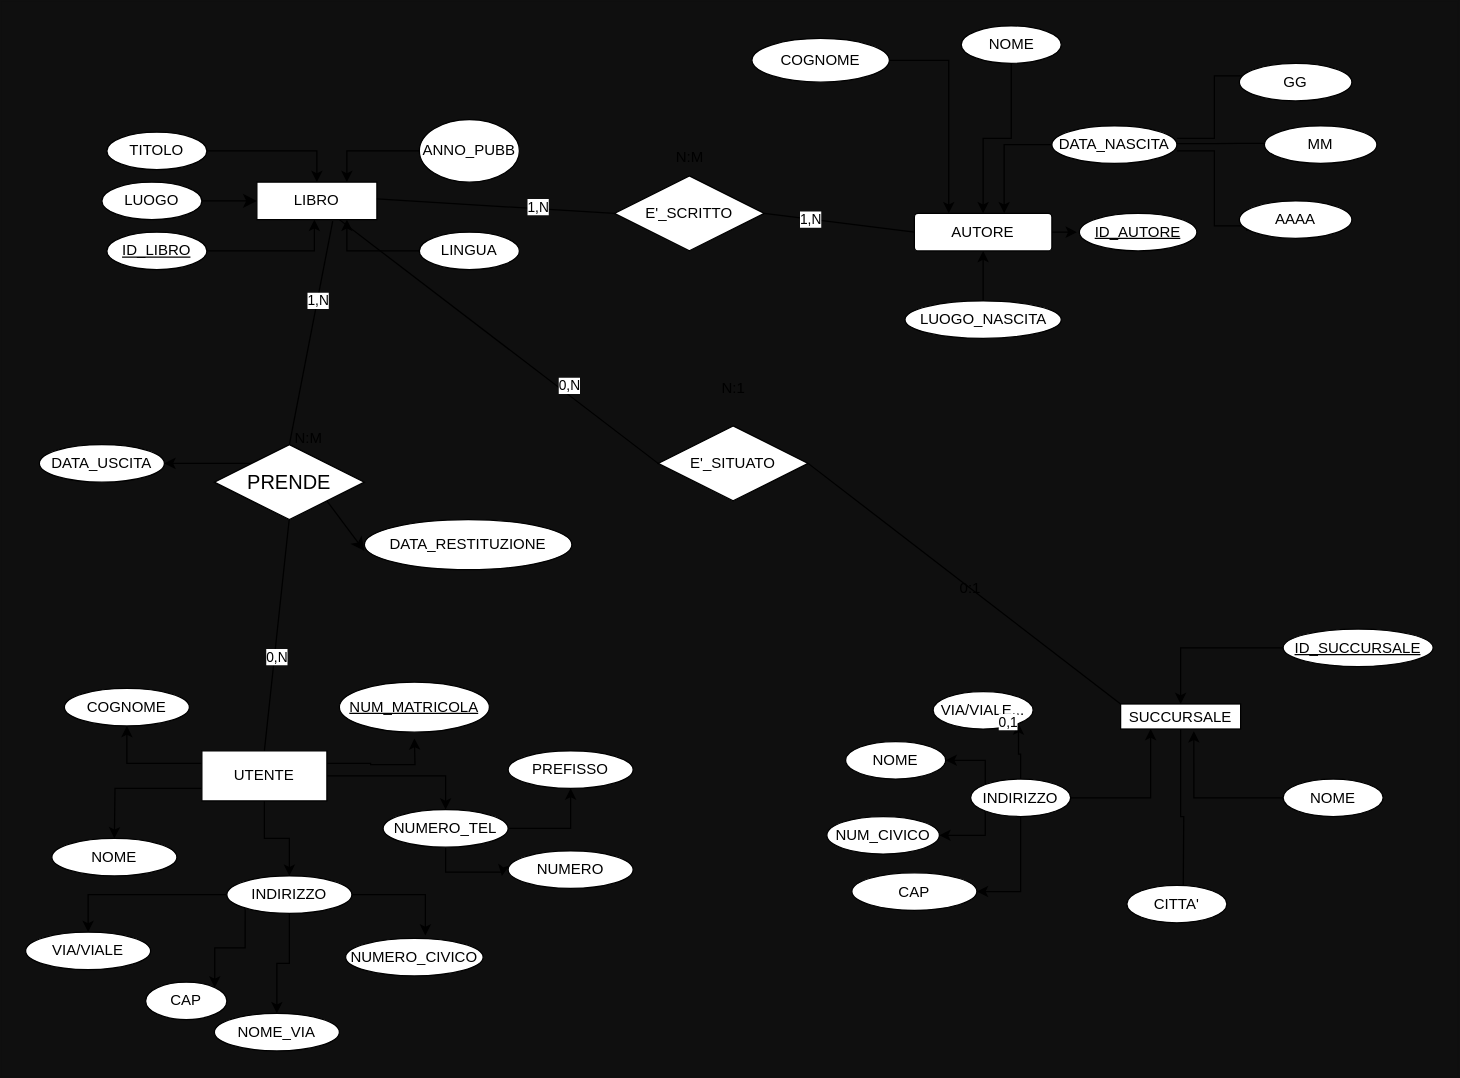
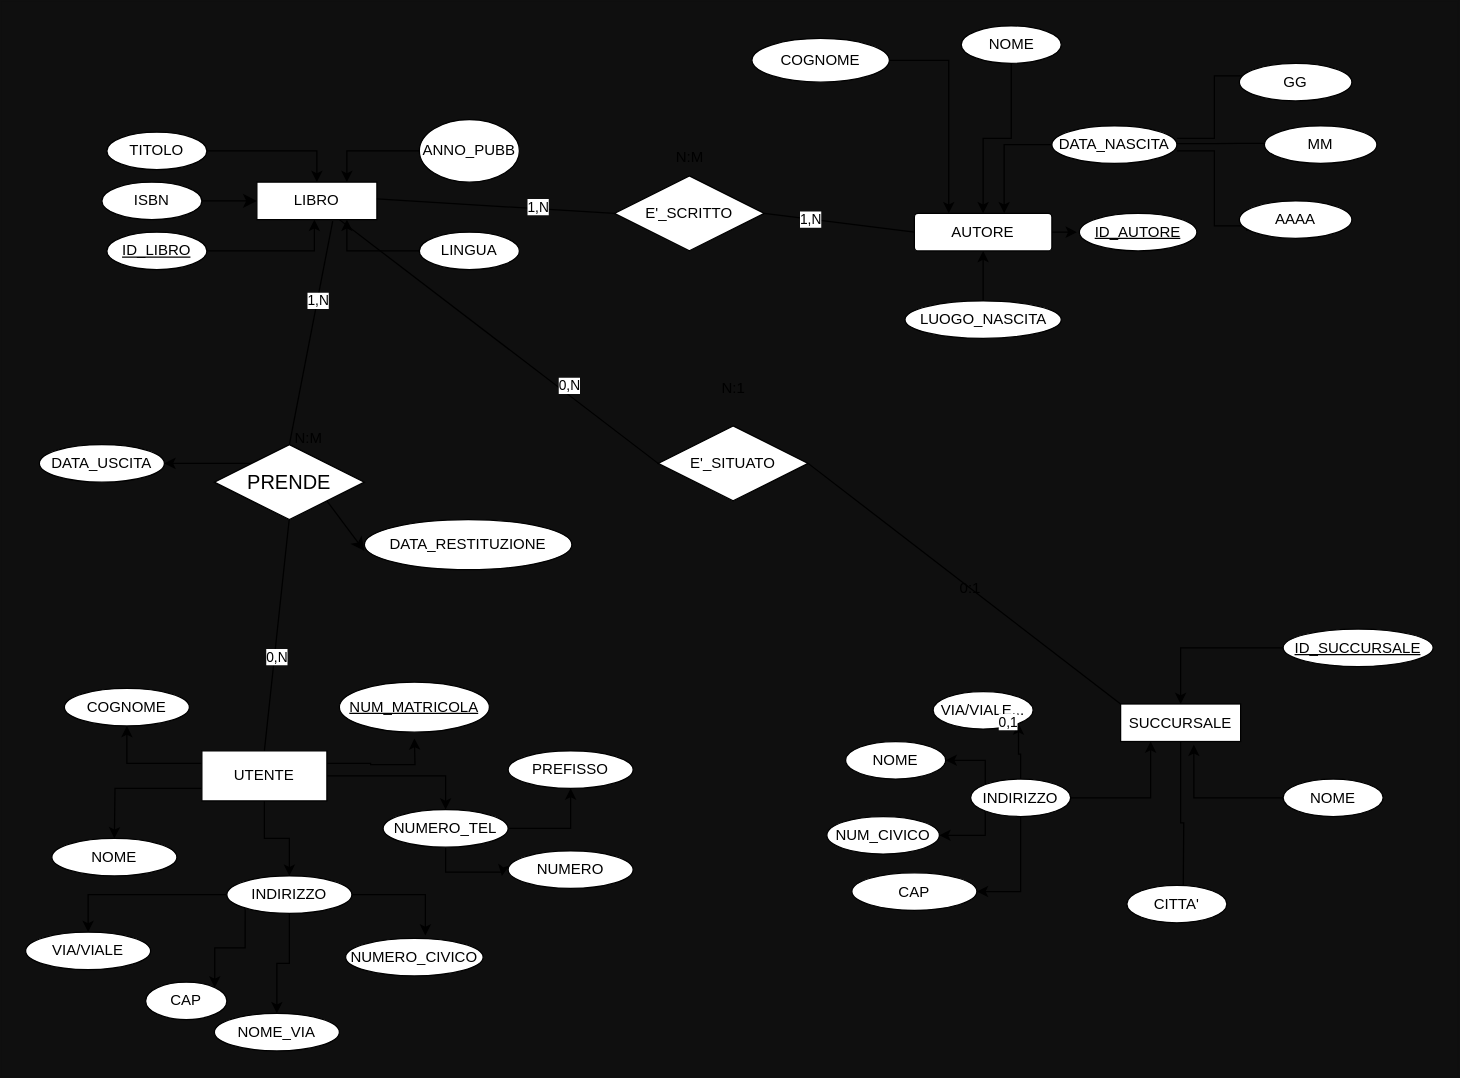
(152, 201) -> (152, 201)
(1181, 716) -> (1181, 723)
